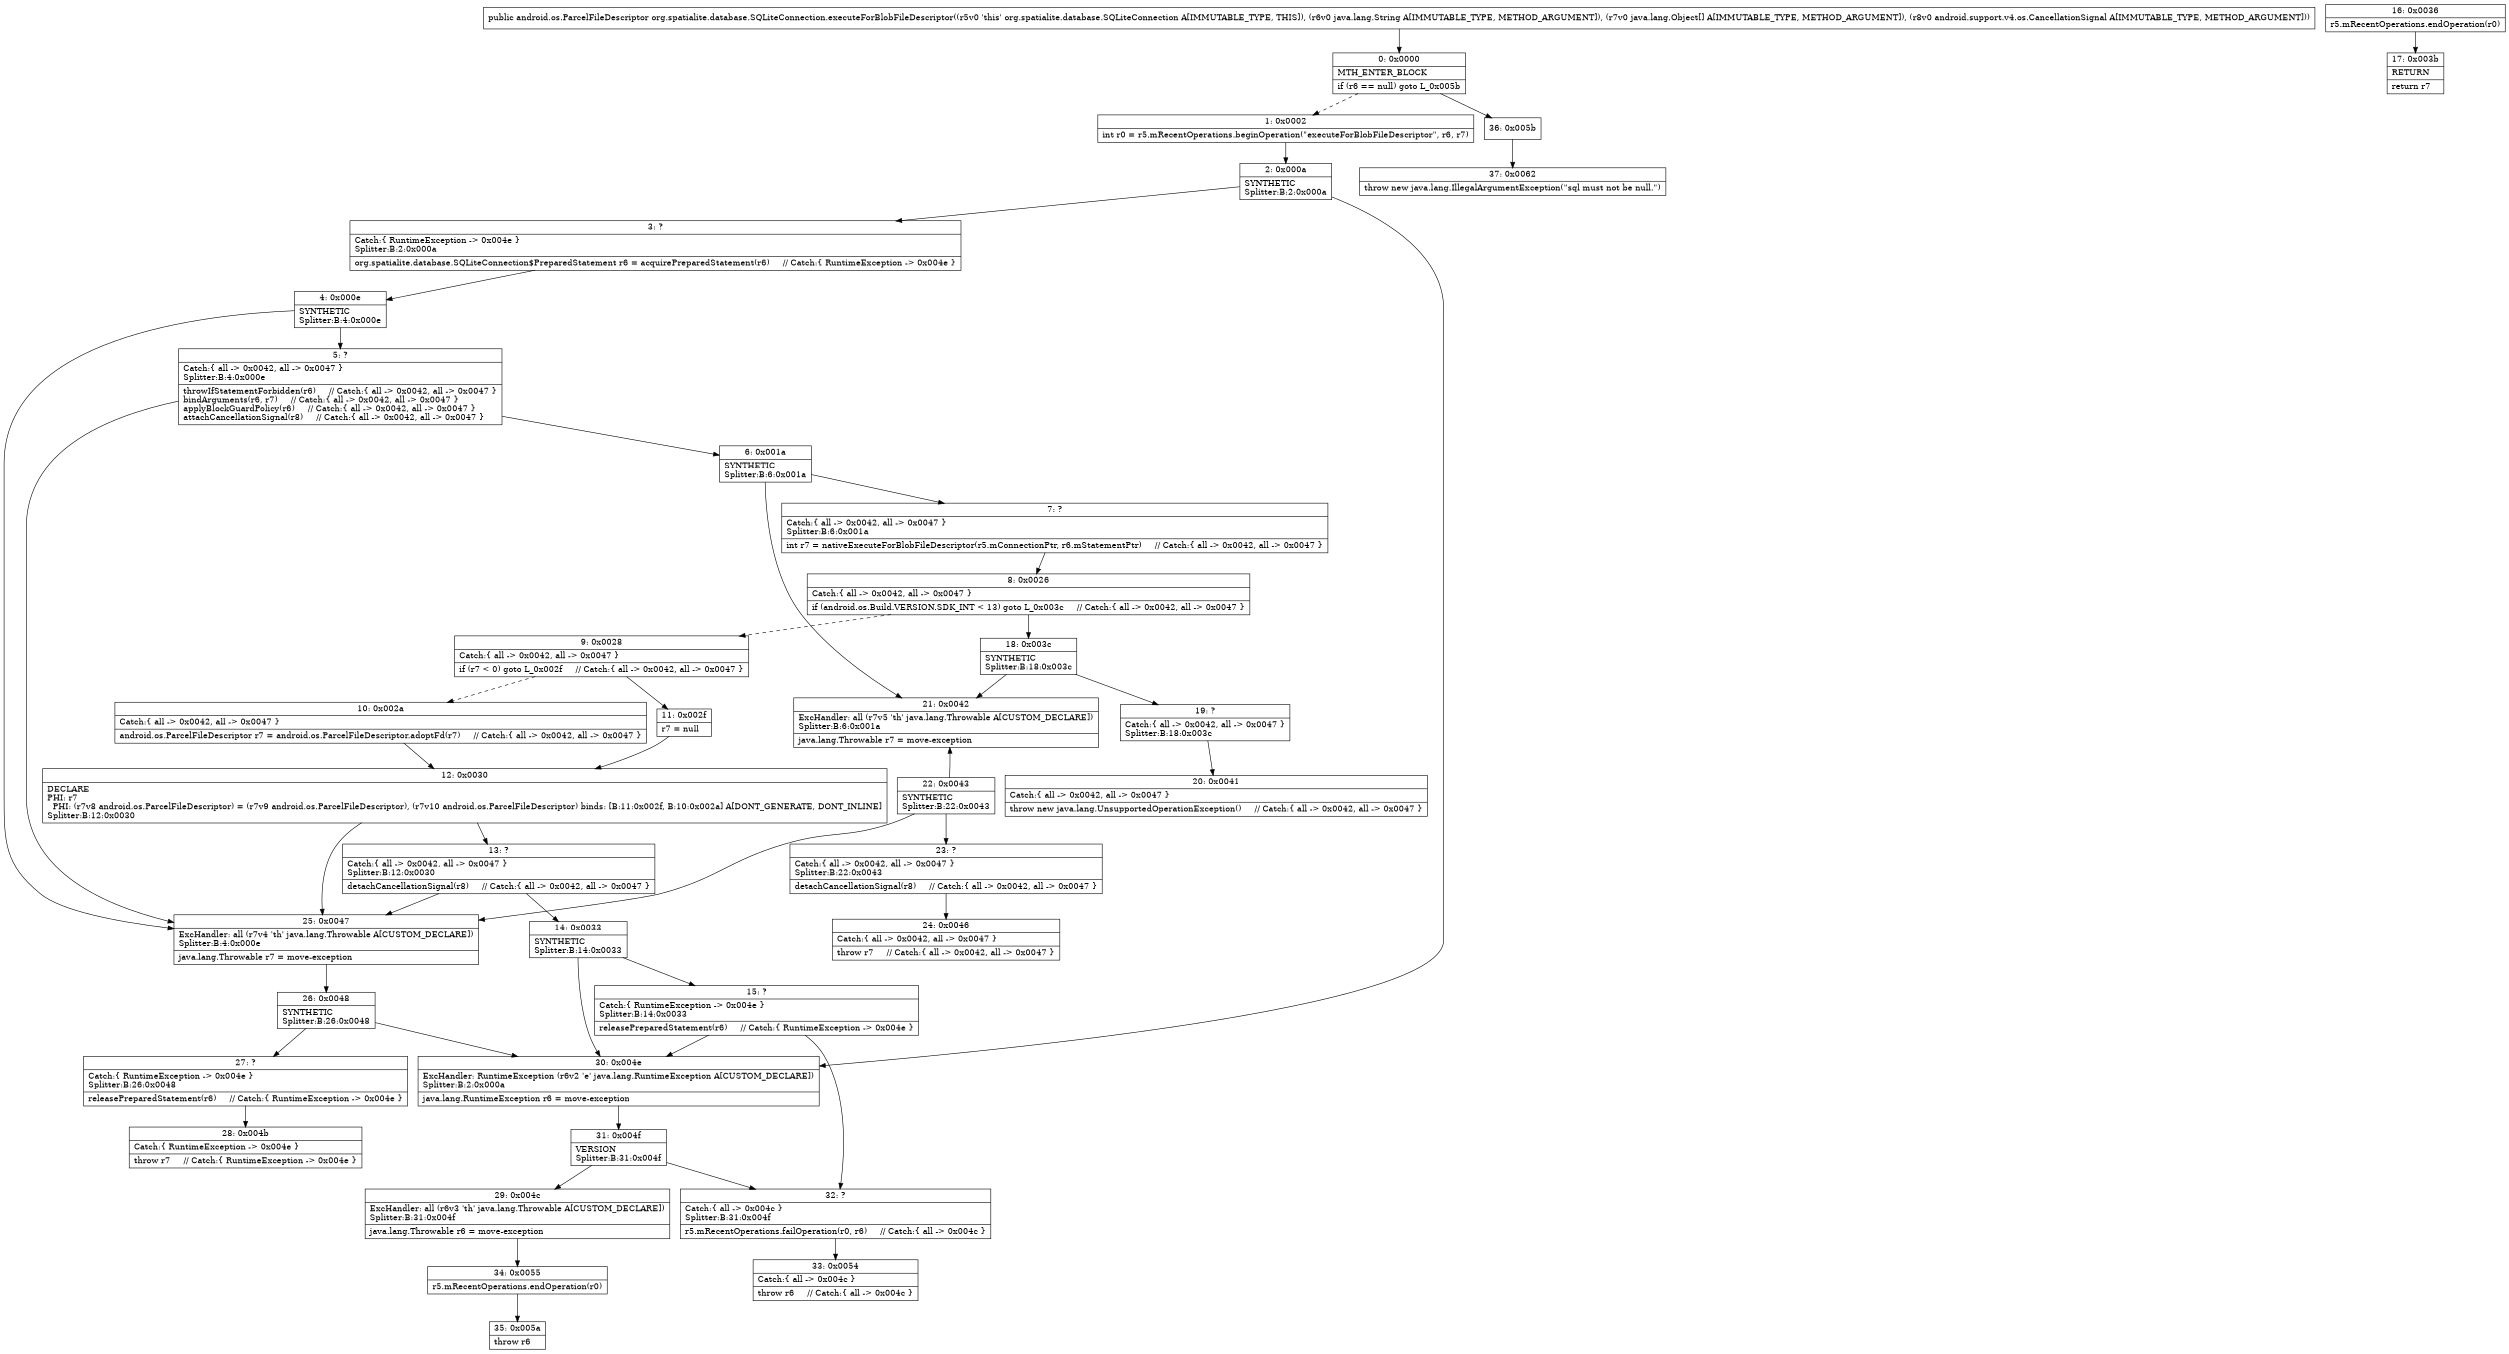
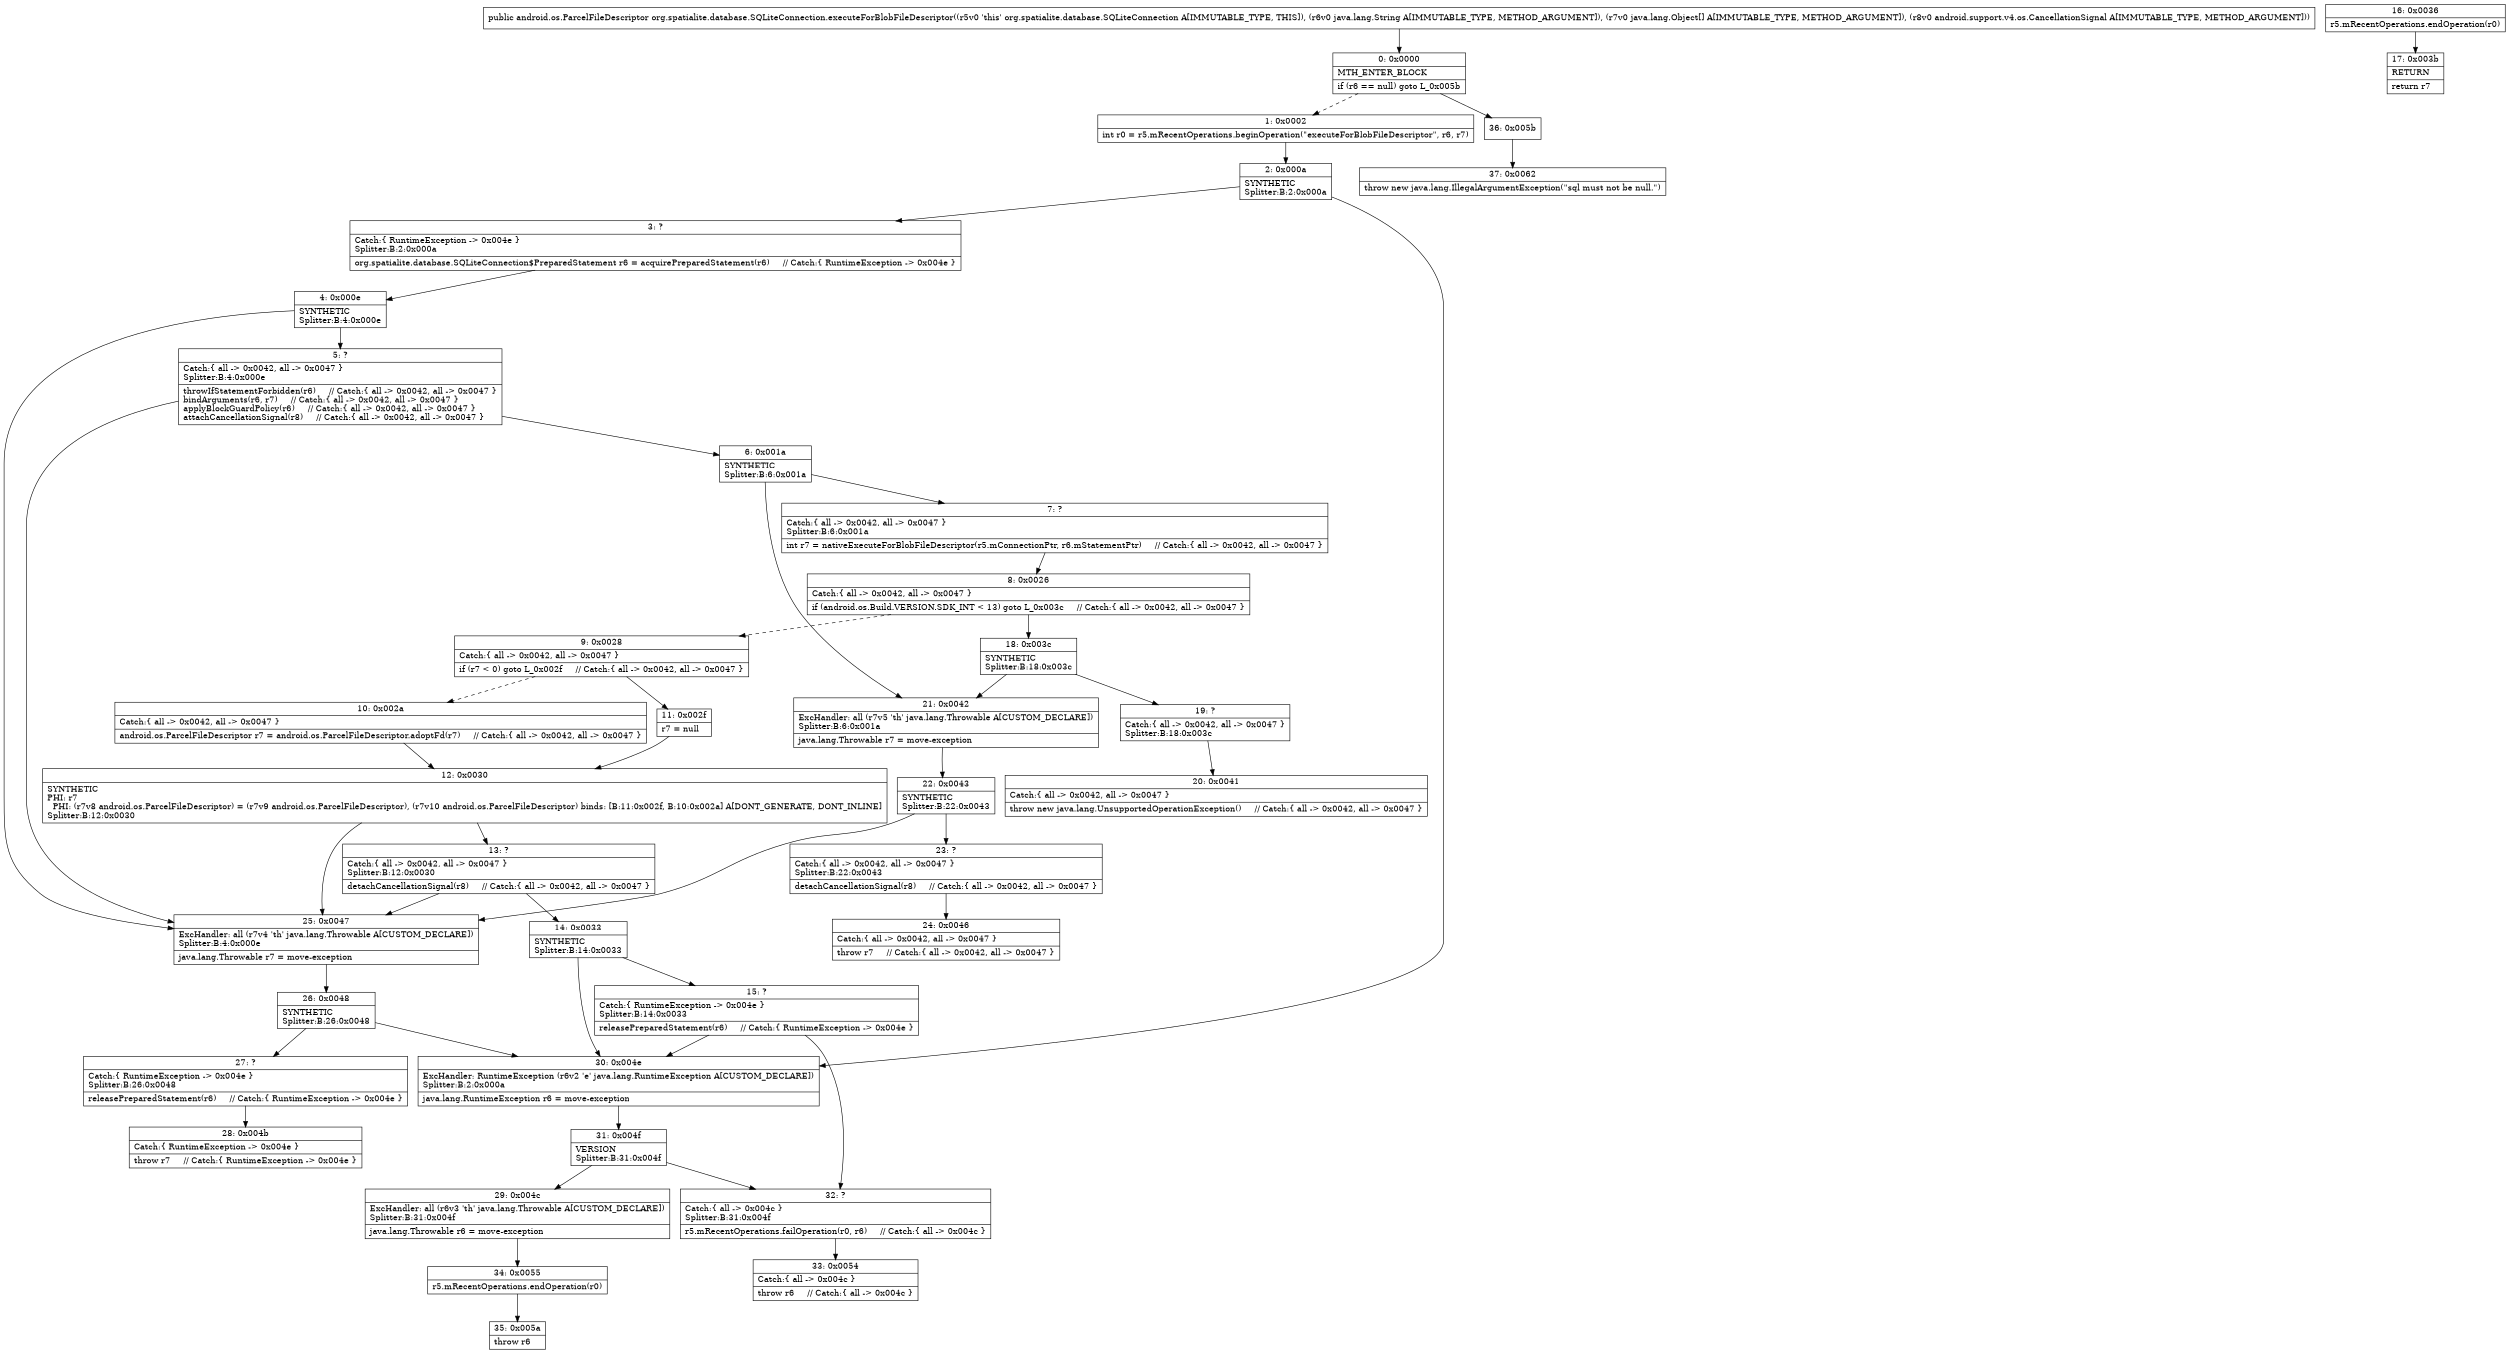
(950, 766) -> (942, 760)
(69, 789) -> (73, 789)
